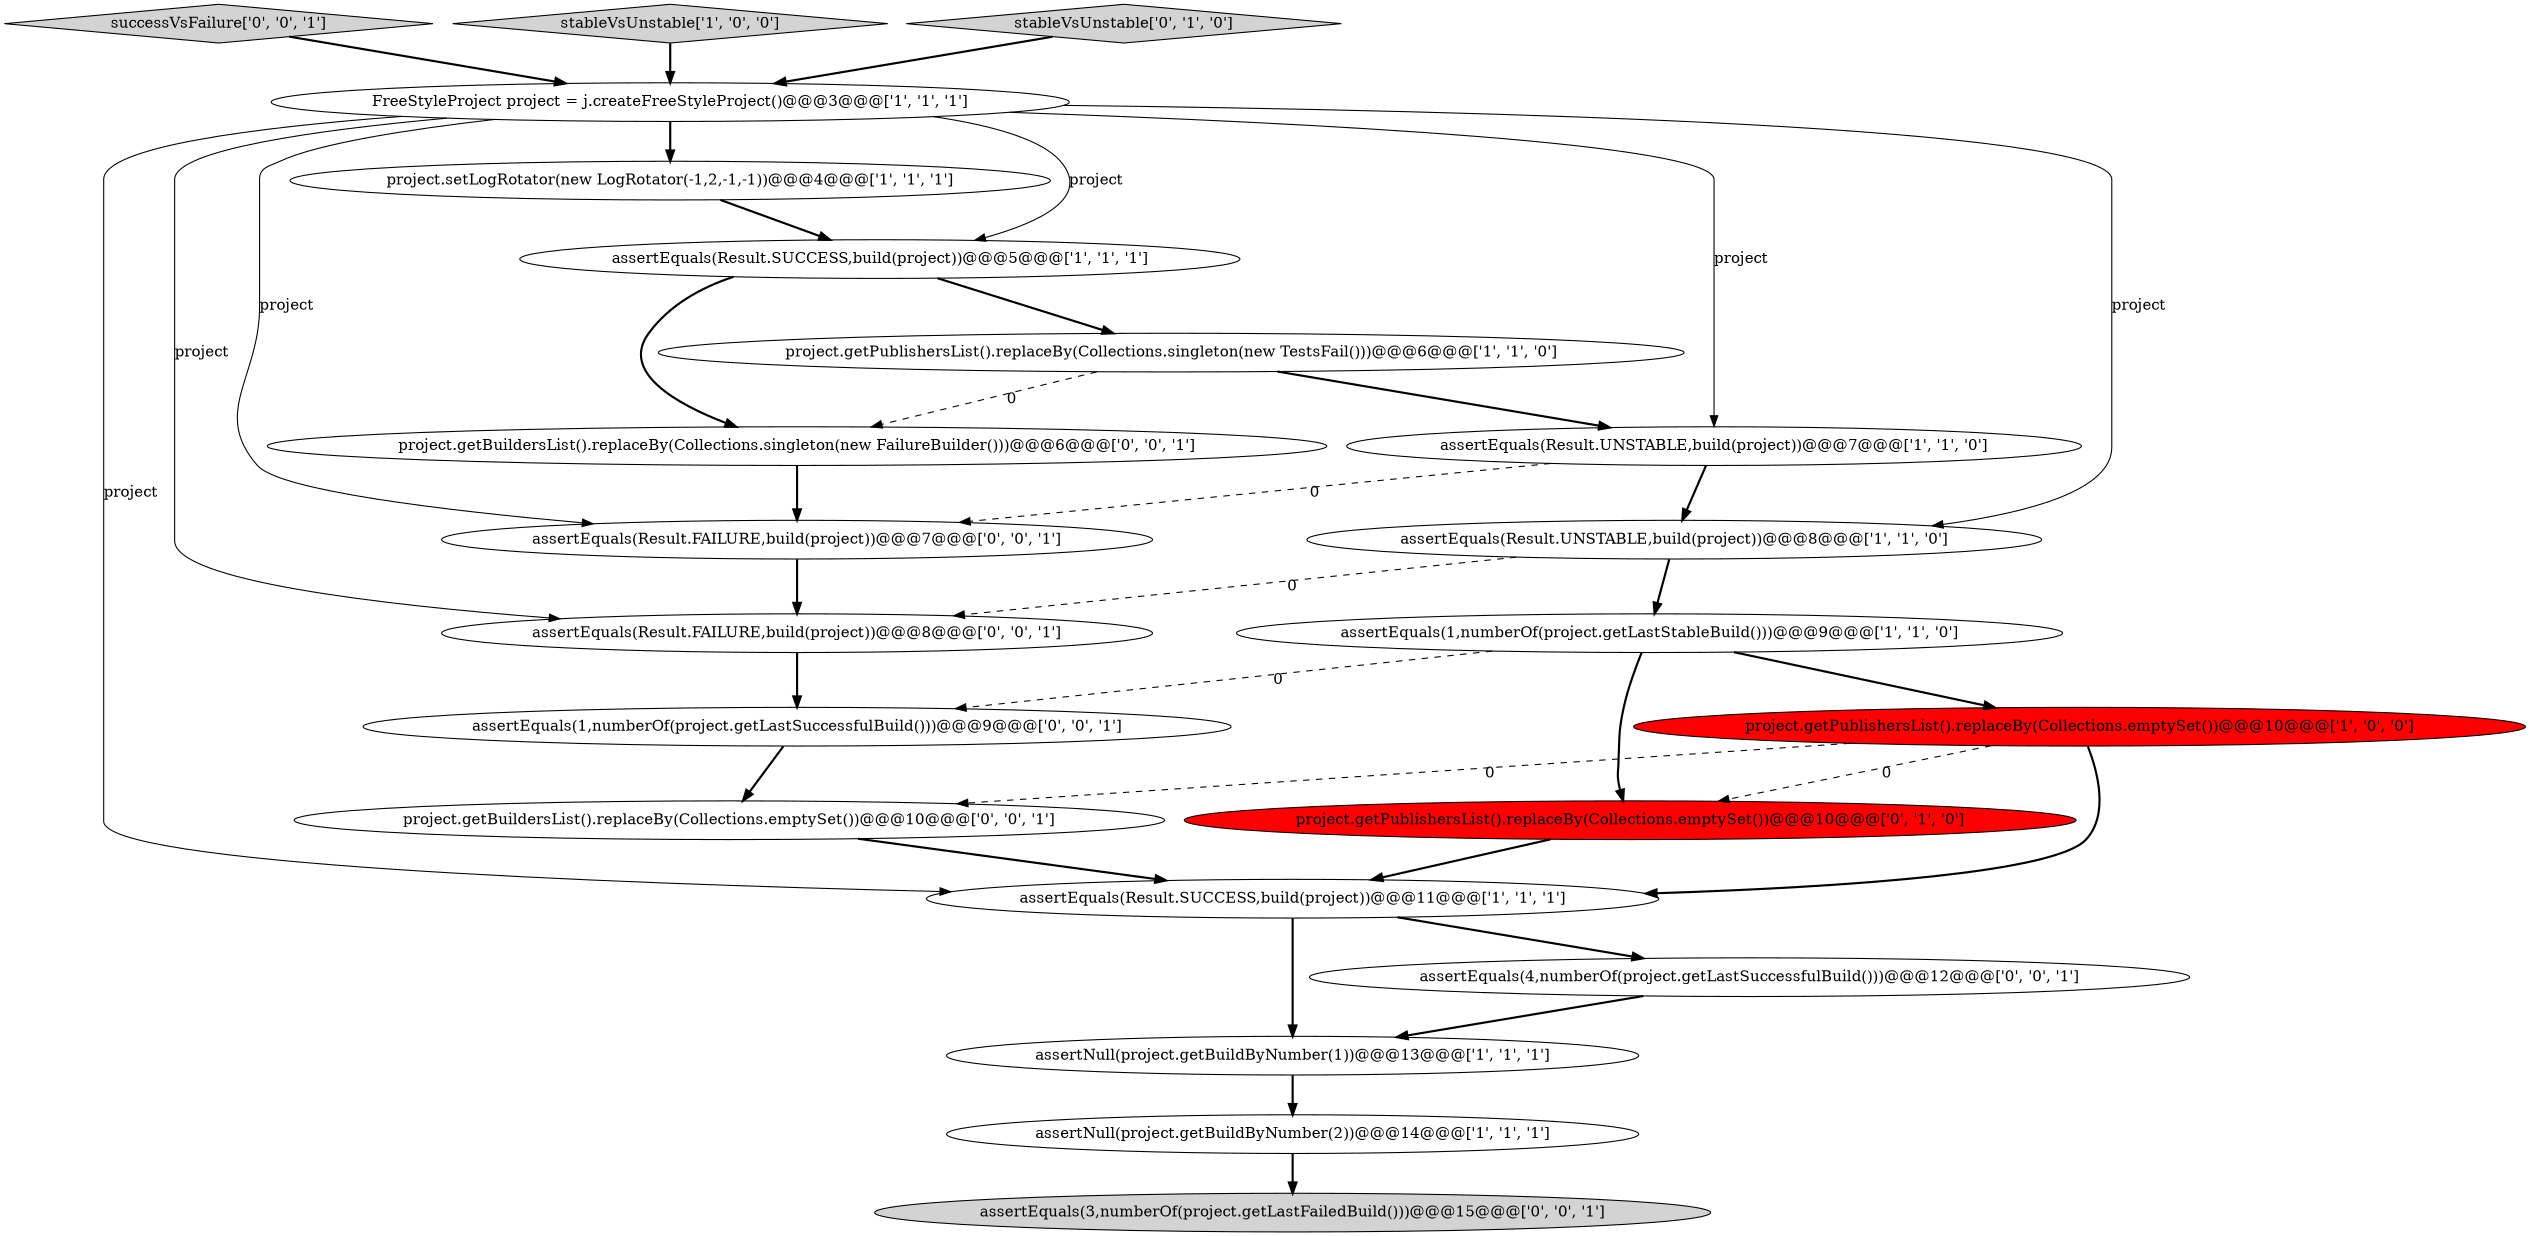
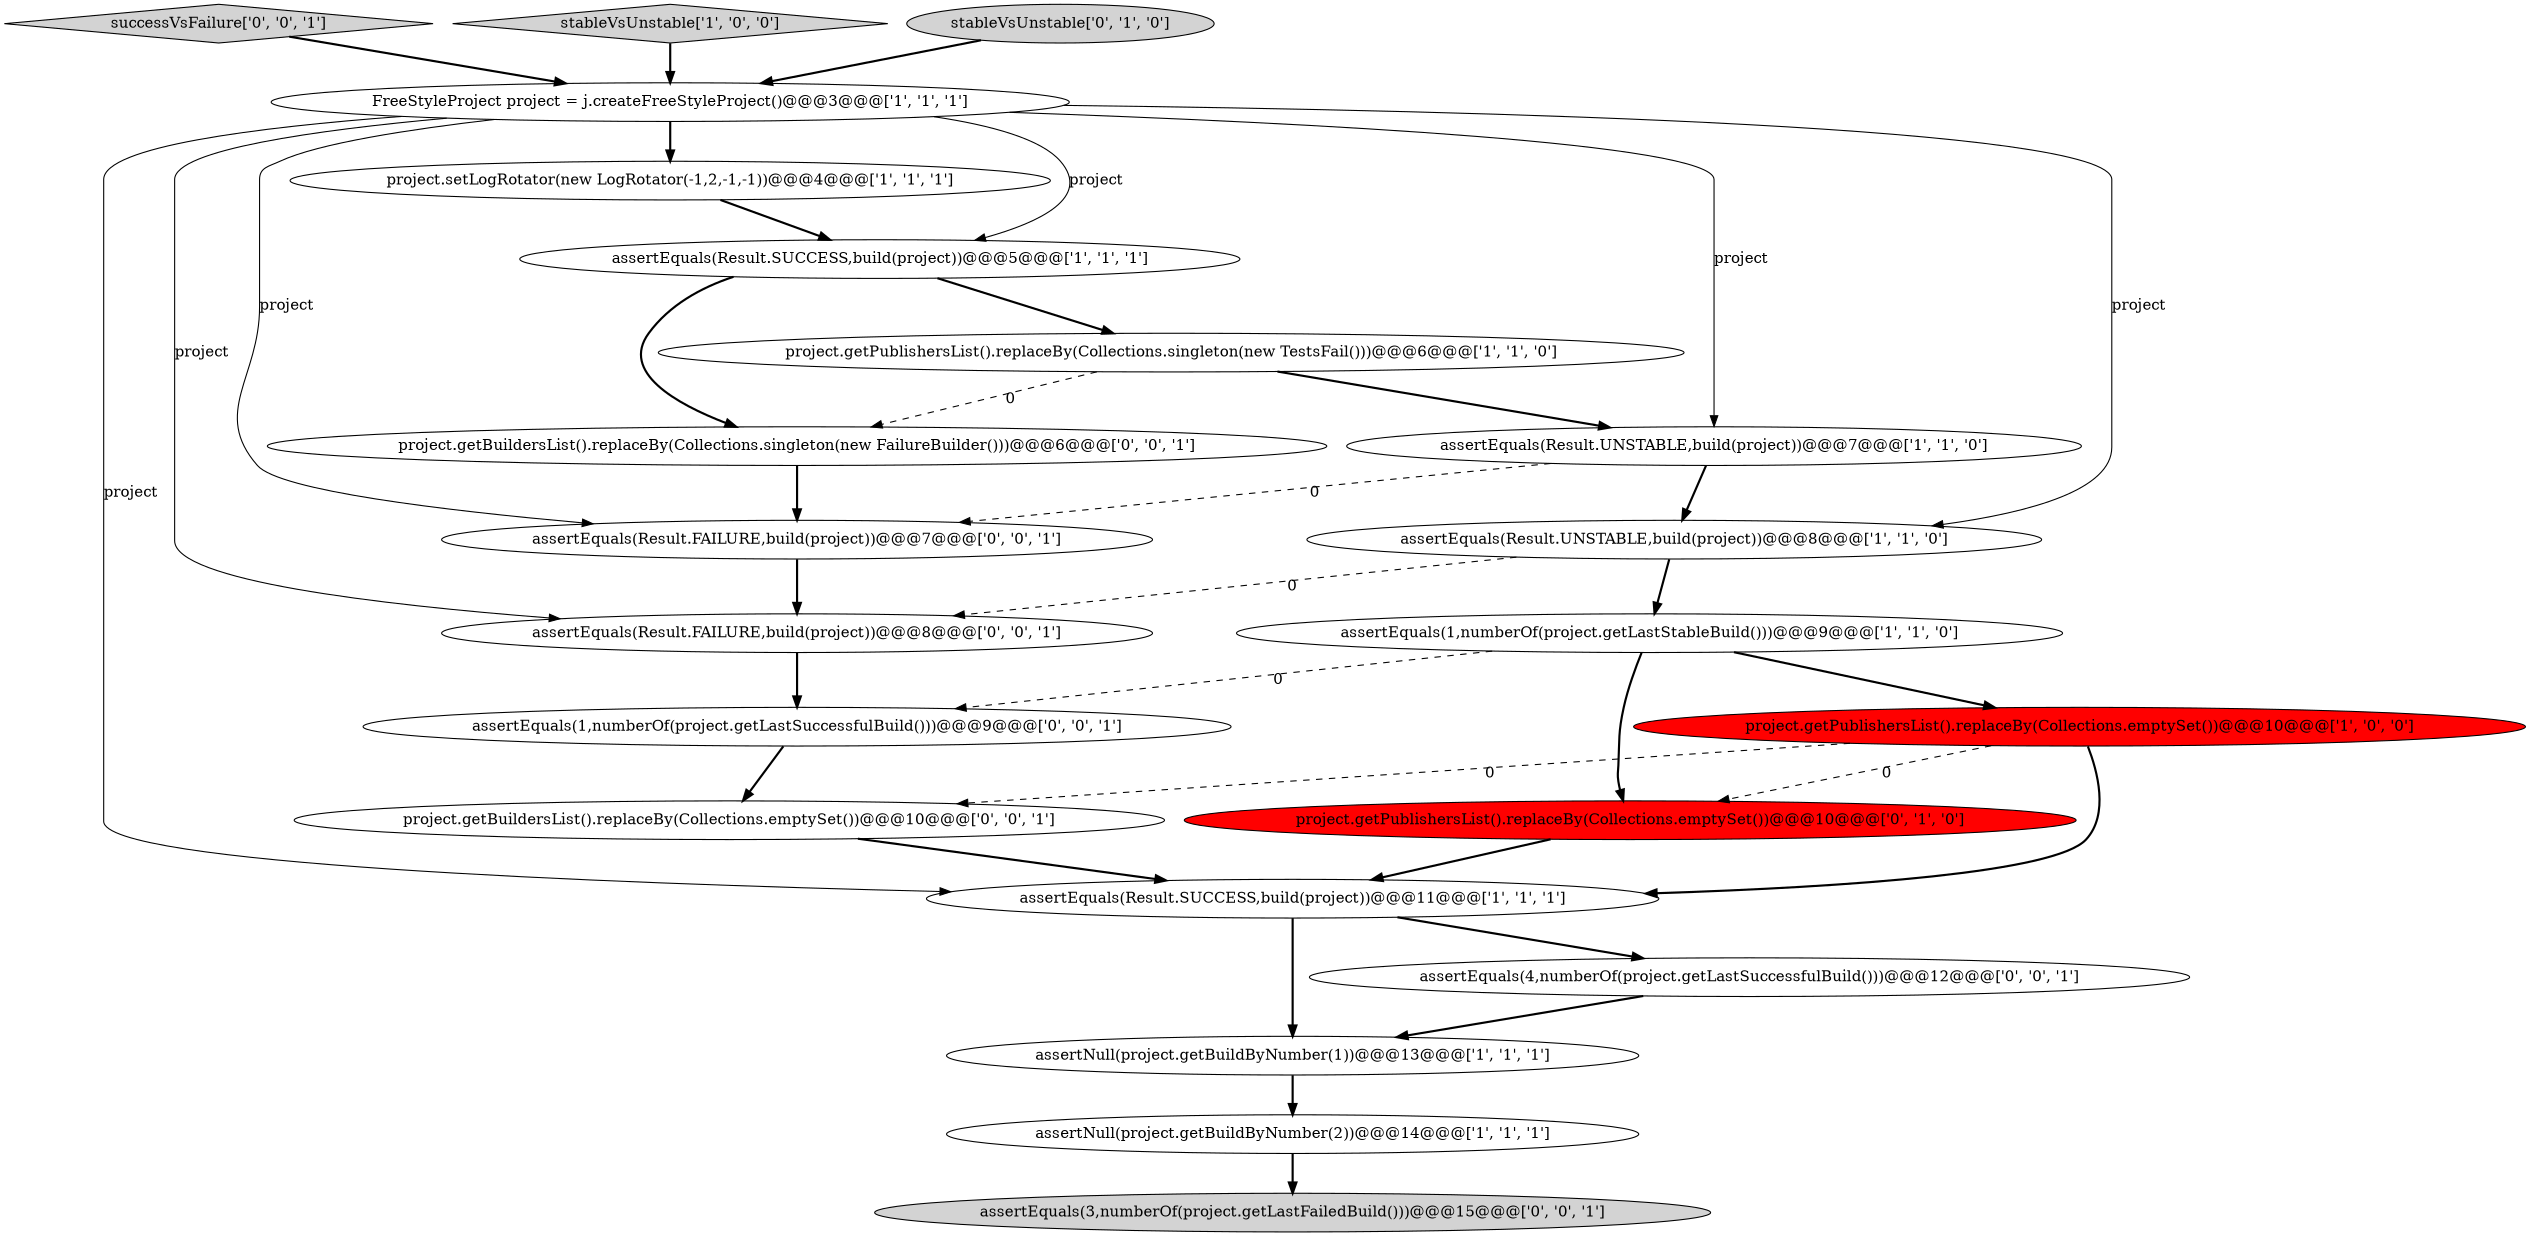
(1124, 24) -> (1060, 24)
